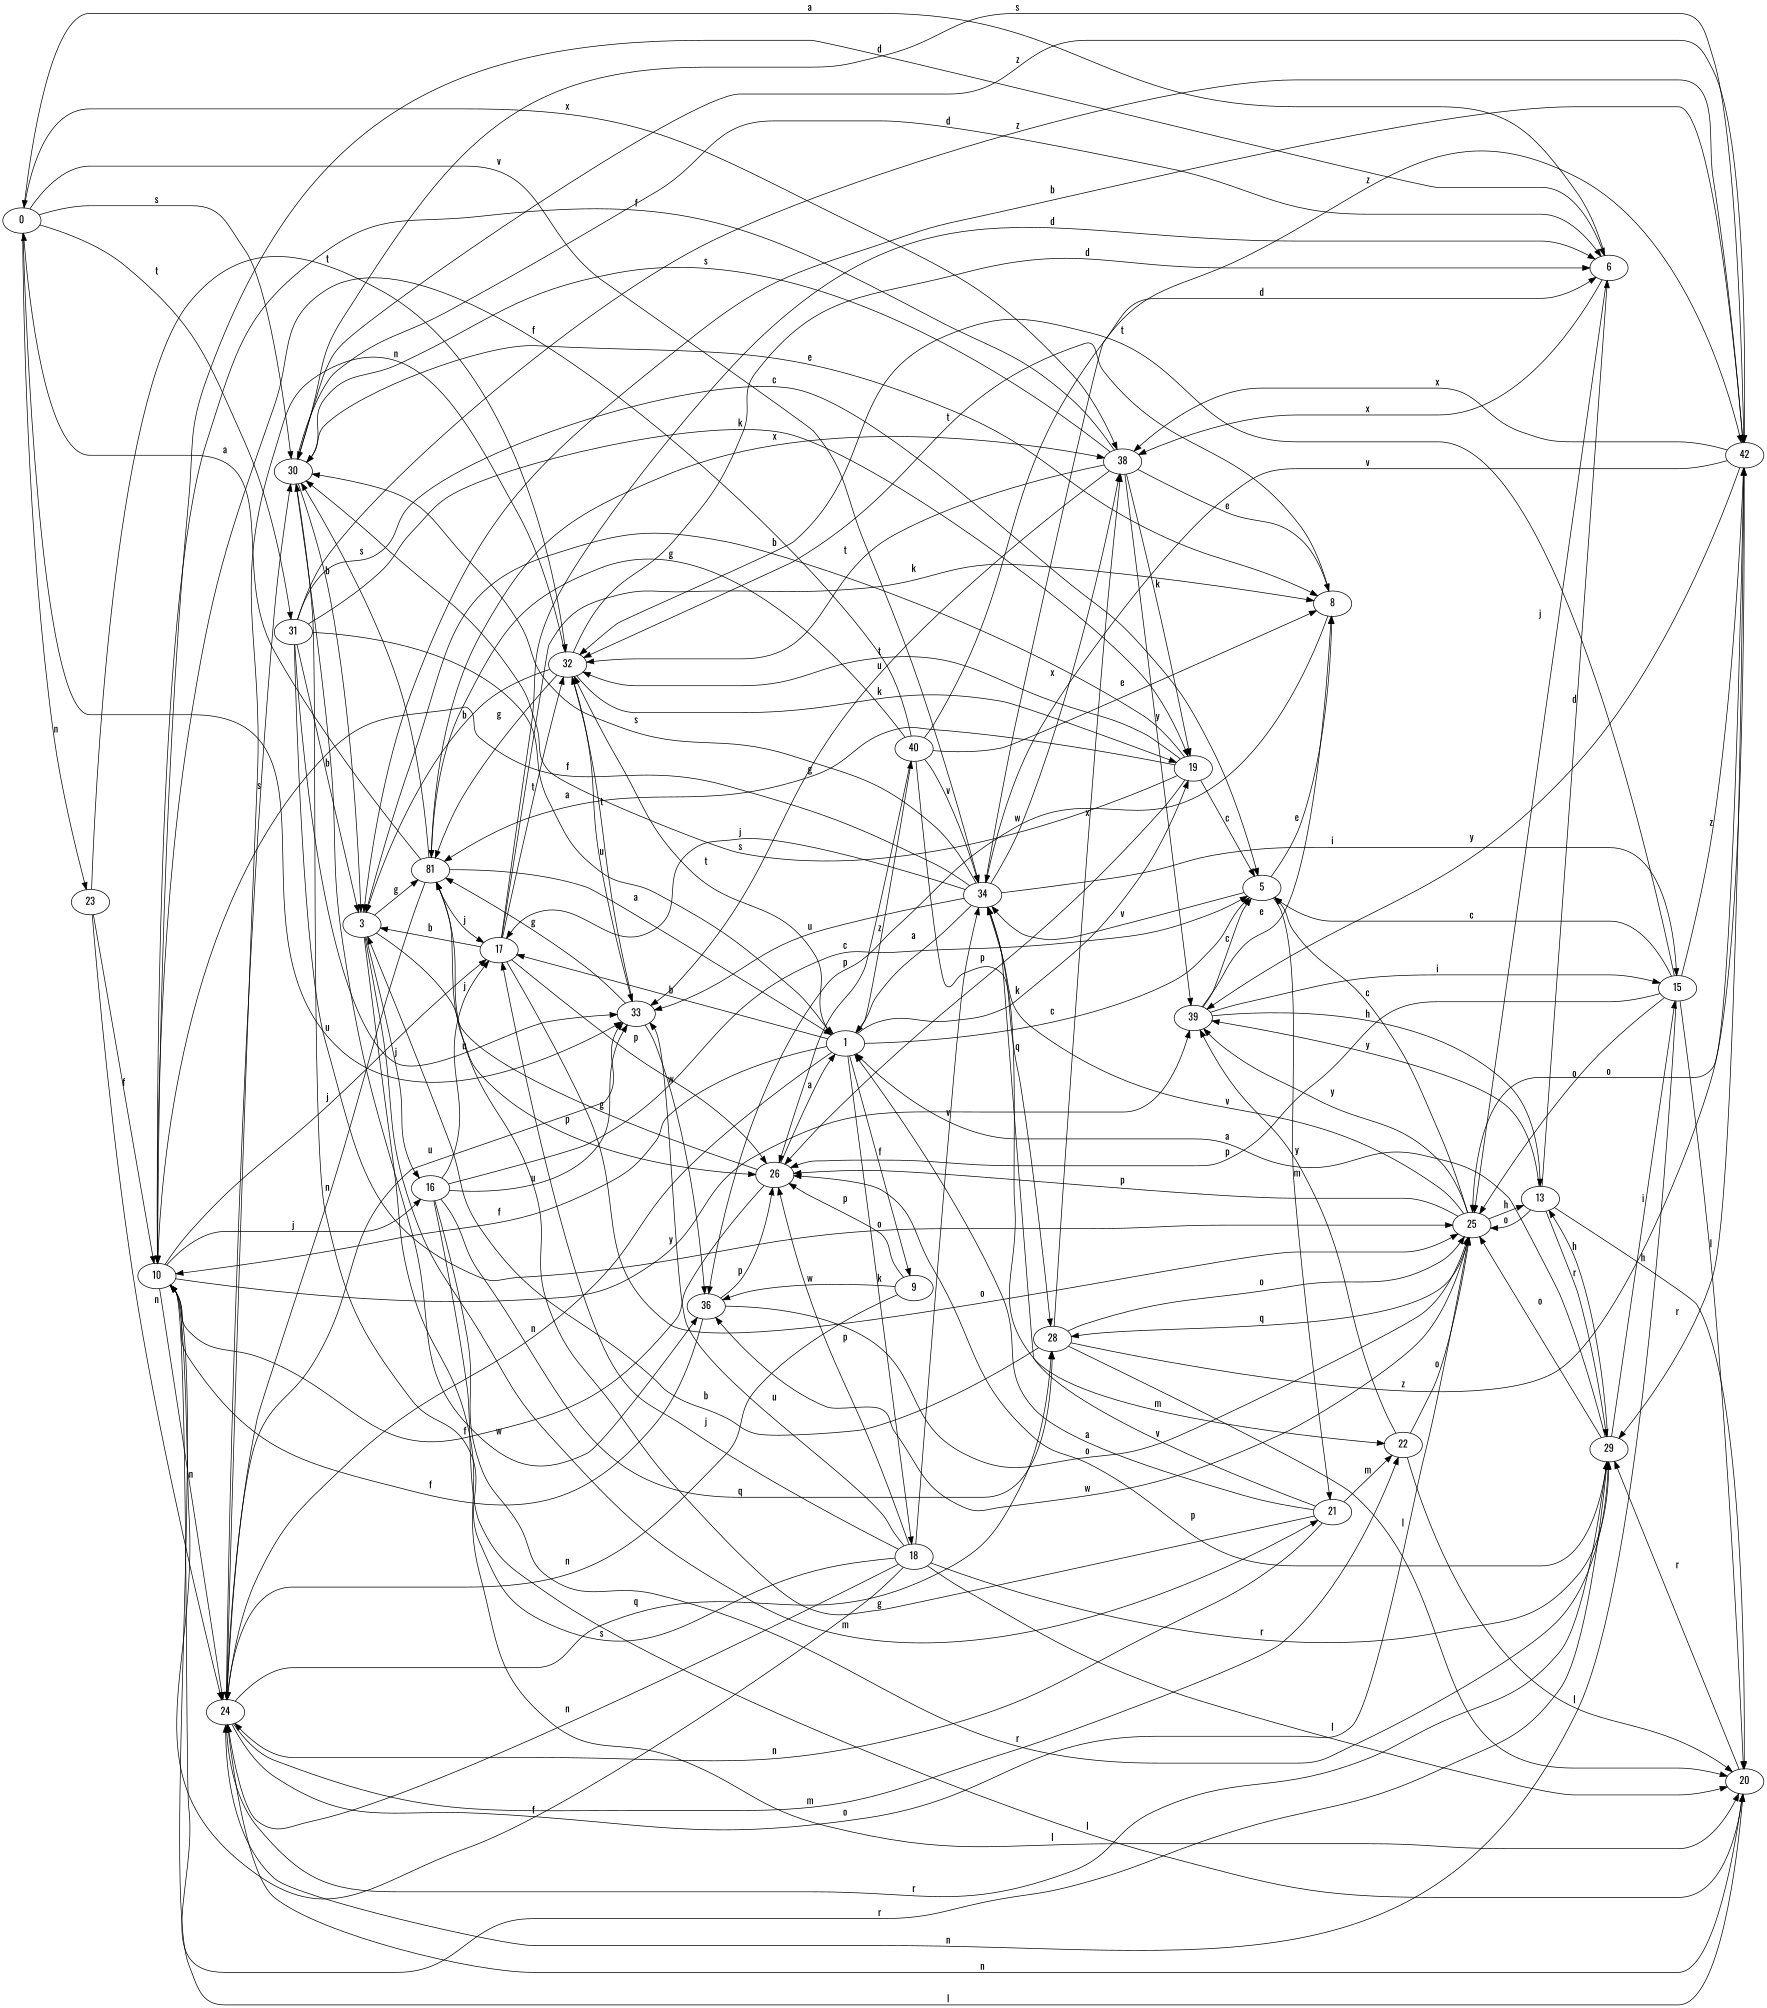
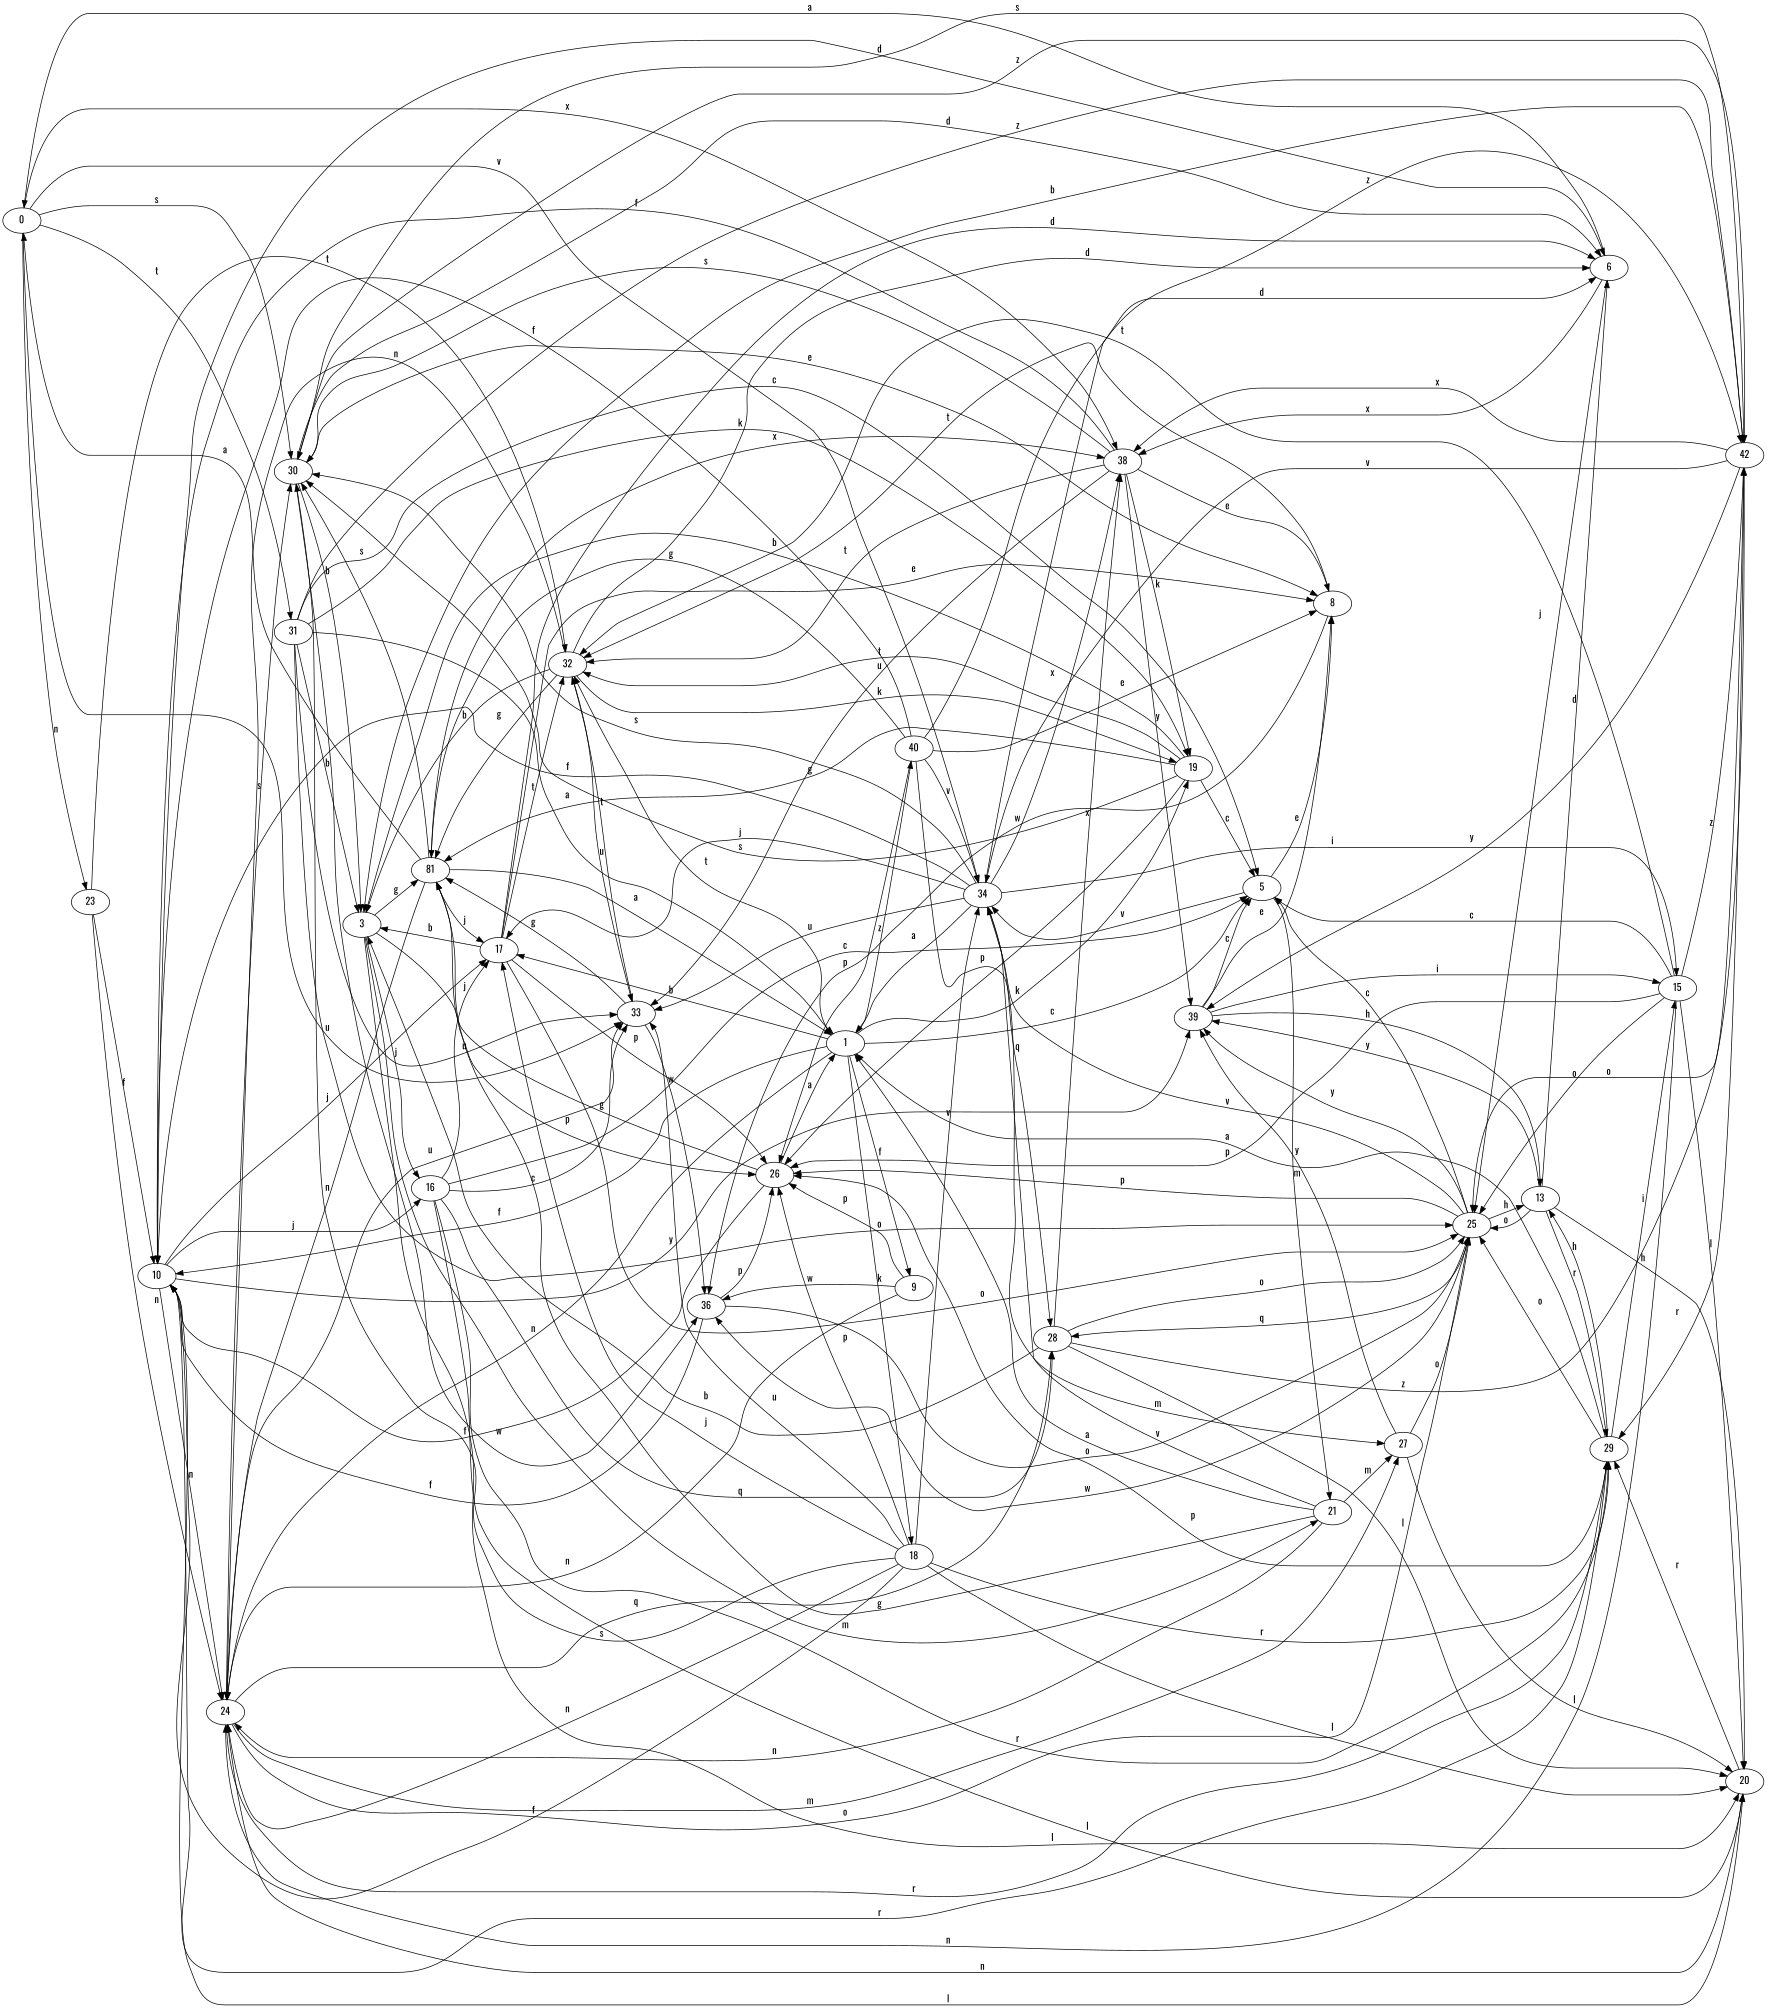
(914, 569) -> (914, 569)
(533, 1179) -> (533, 1179)
(1403, 1445) -> (1403, 1445)
